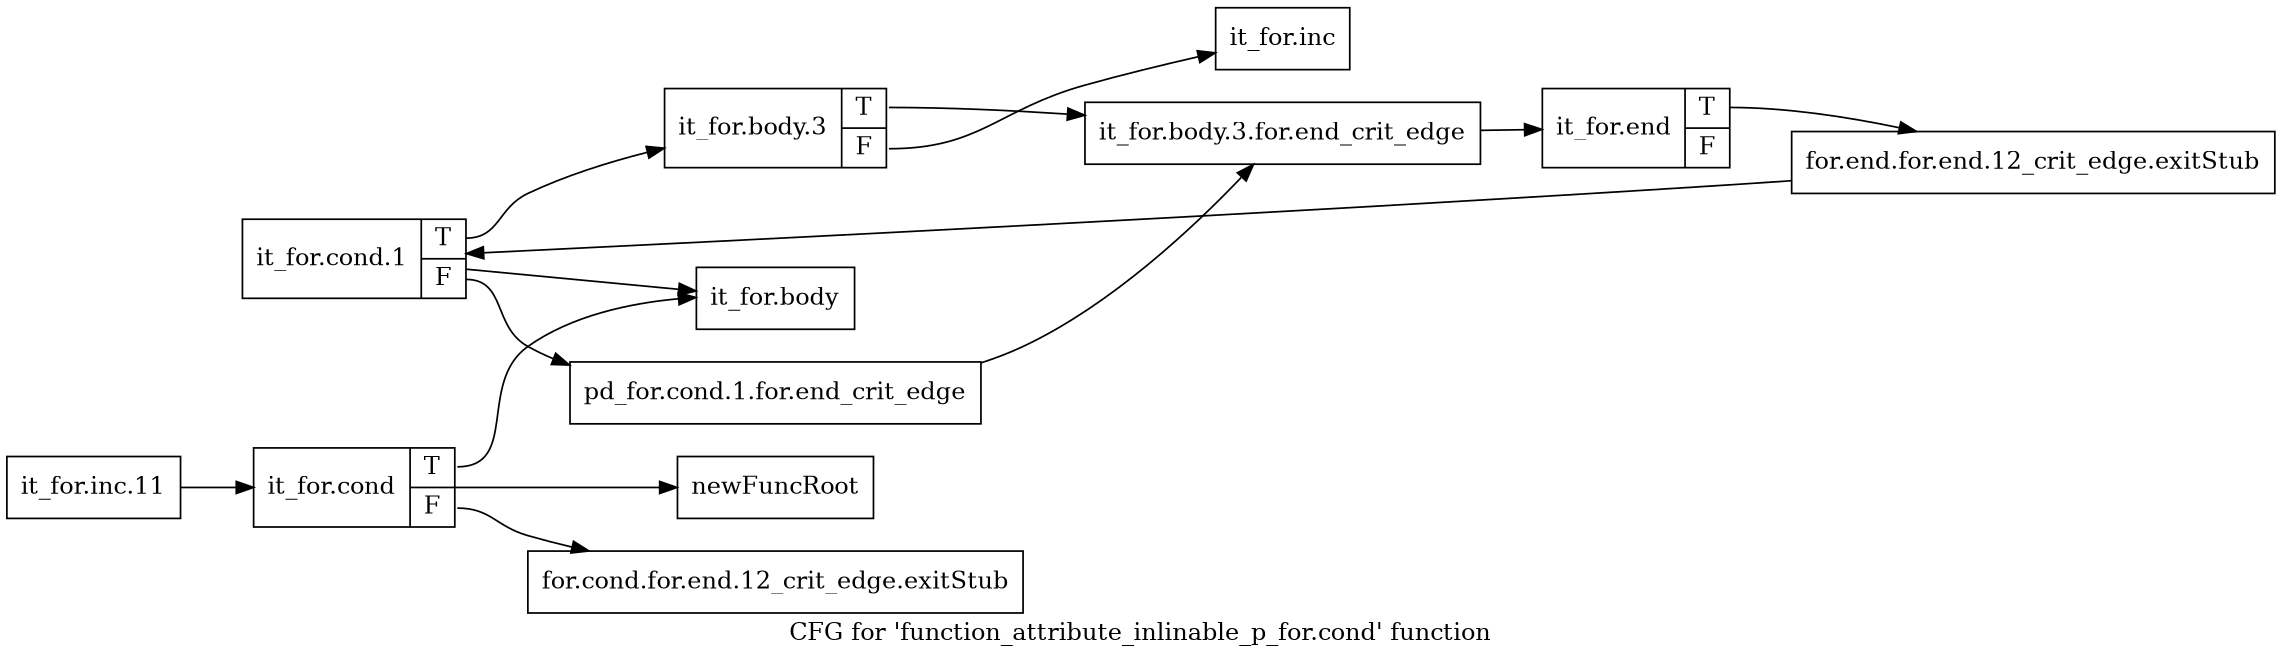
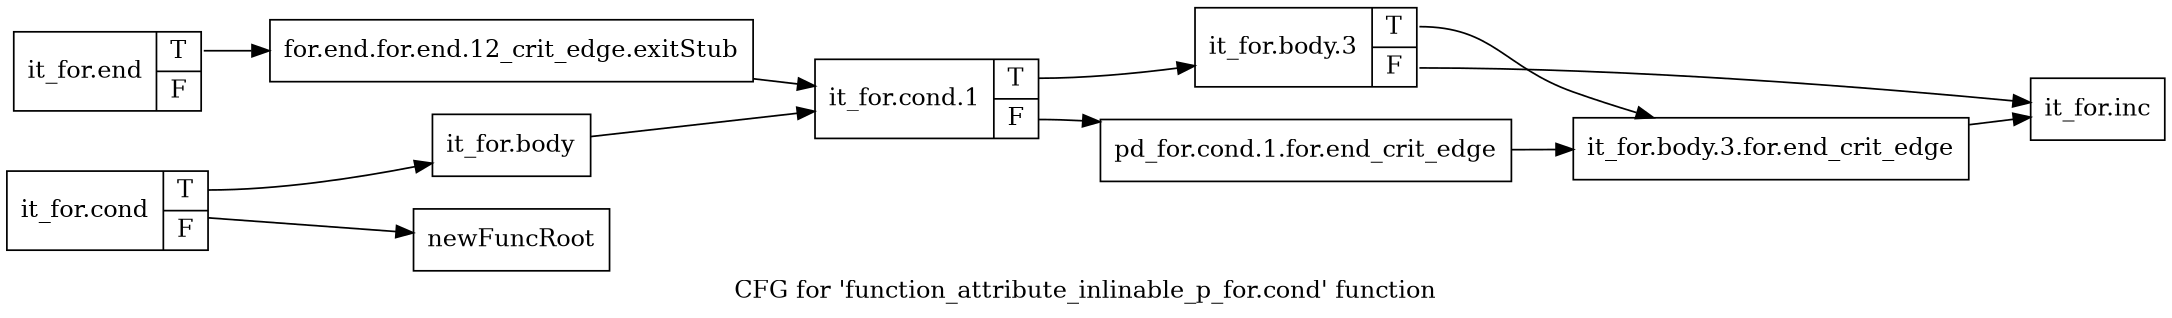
(1503, 130) -> (1991, 122)
(572, 279) -> (694, 125)
(94, 487) -> none
(775, 582) -> none
